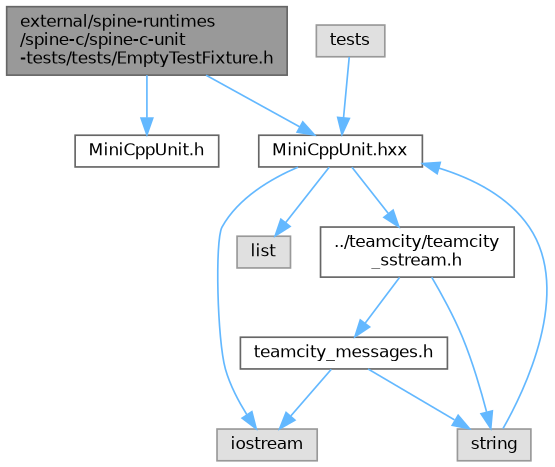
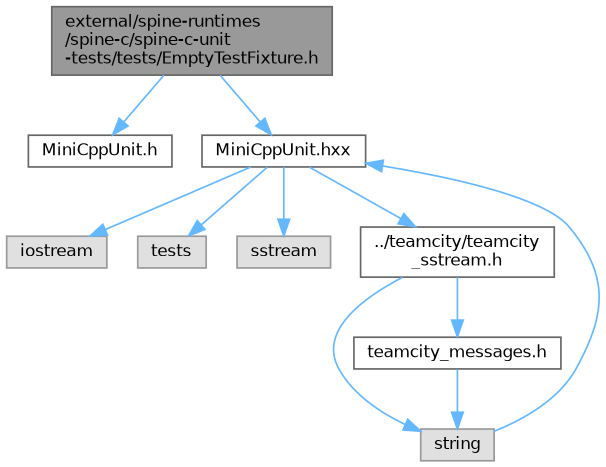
(346, 87) -> (234, 196)
(264, 252) -> (284, 252)
(311, 393) -> none
